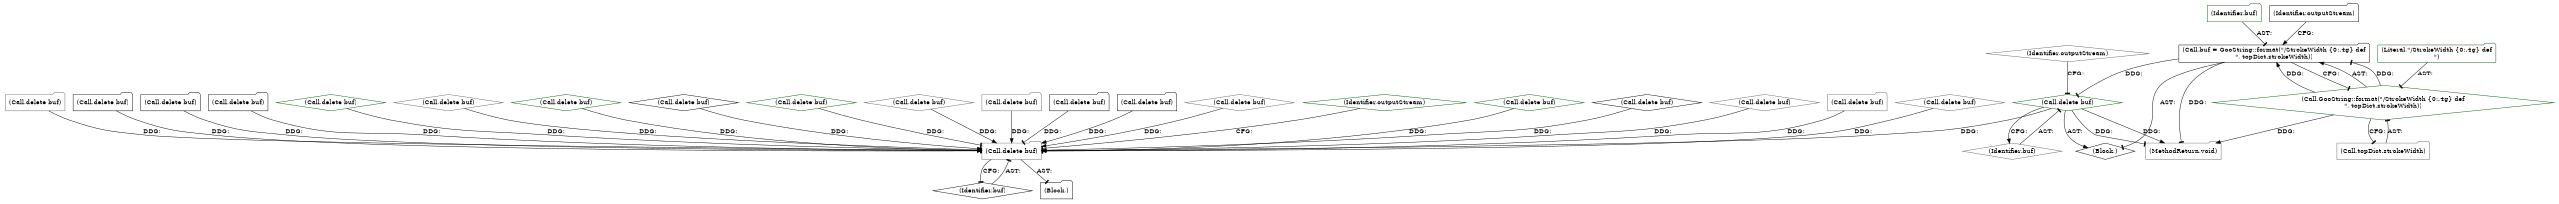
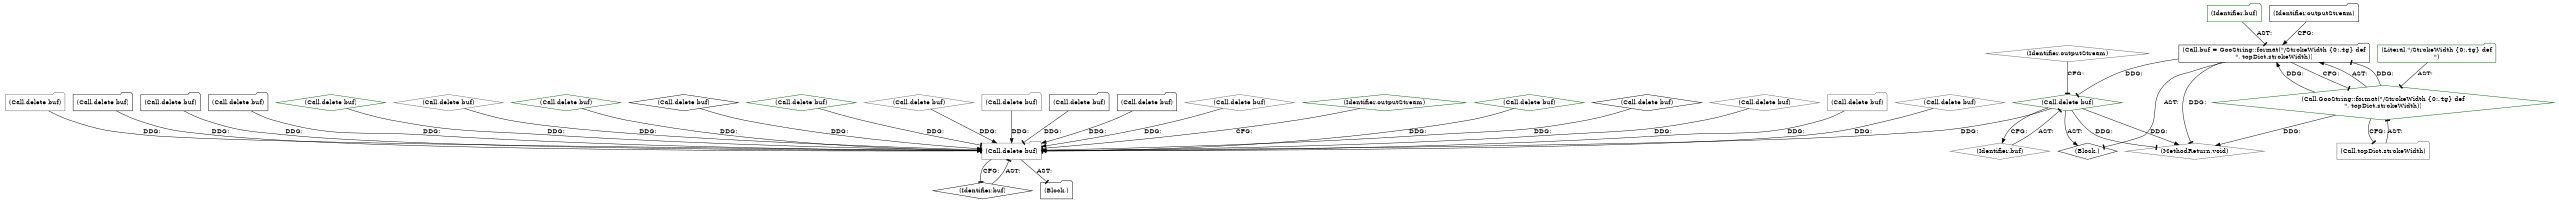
(2183, 151) -> (2195, 151)
